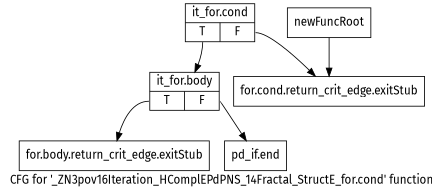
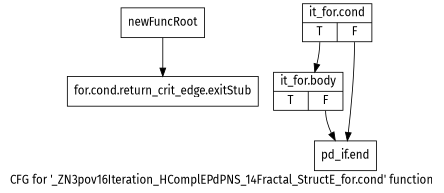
(284, 48) -> (353, 87)
(114, 156) -> none
